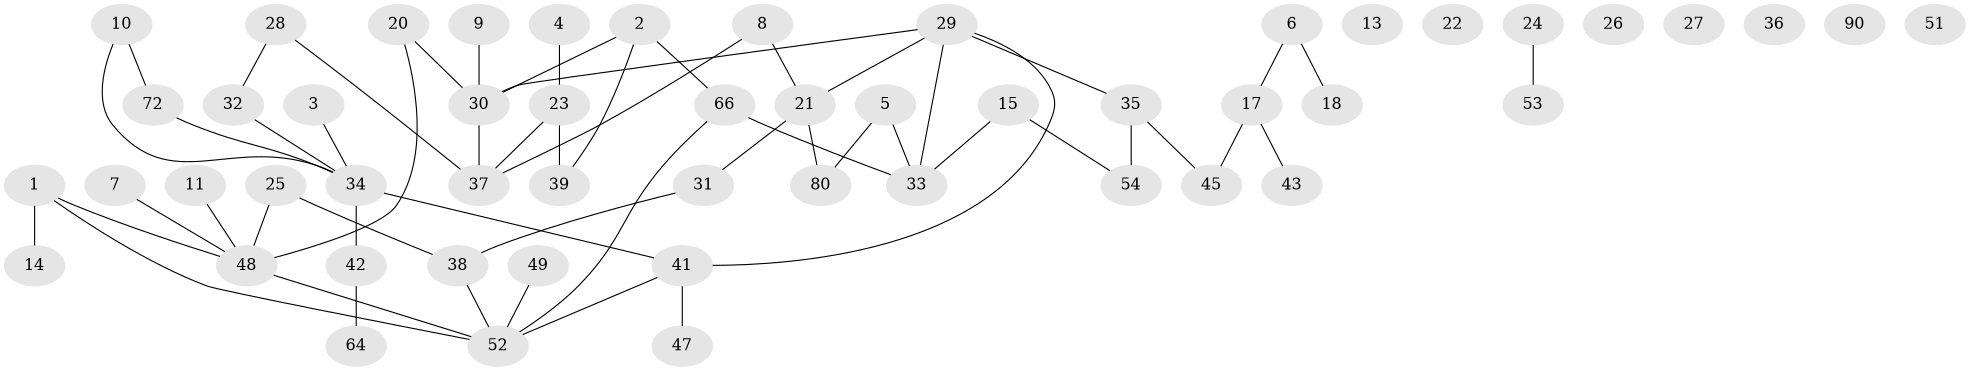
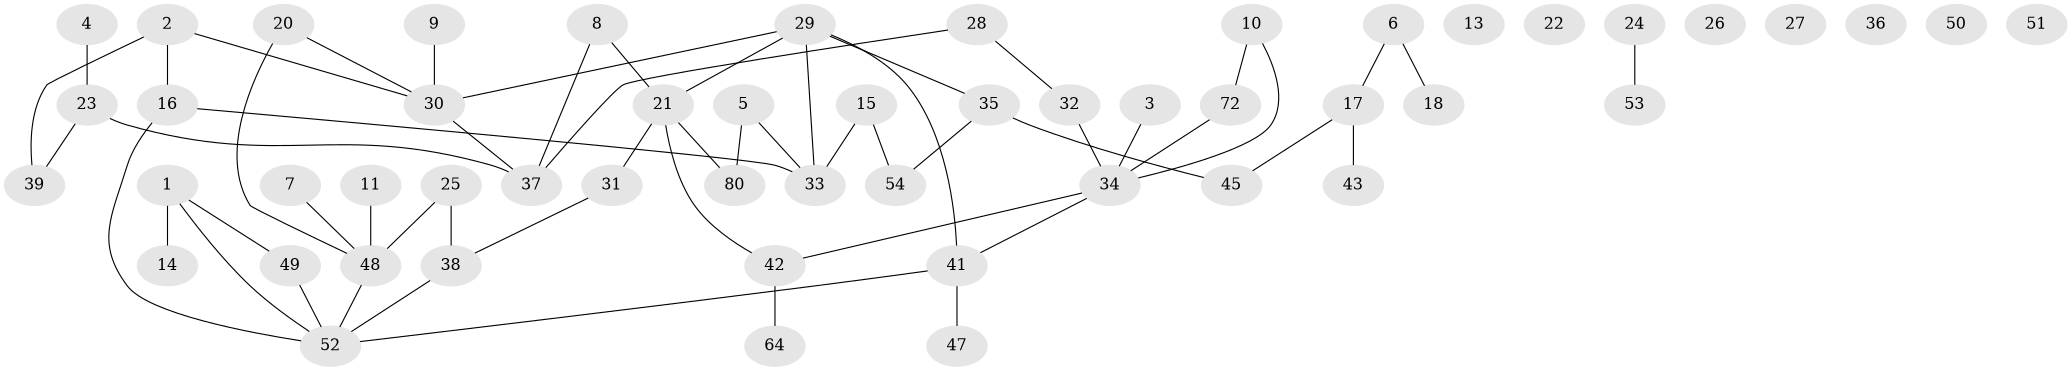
(1855, 25) -> (1956, 25)
(725, 105) -> (168, 105)
none -> (692, 201)
(138, 229) -> (229, 226)
